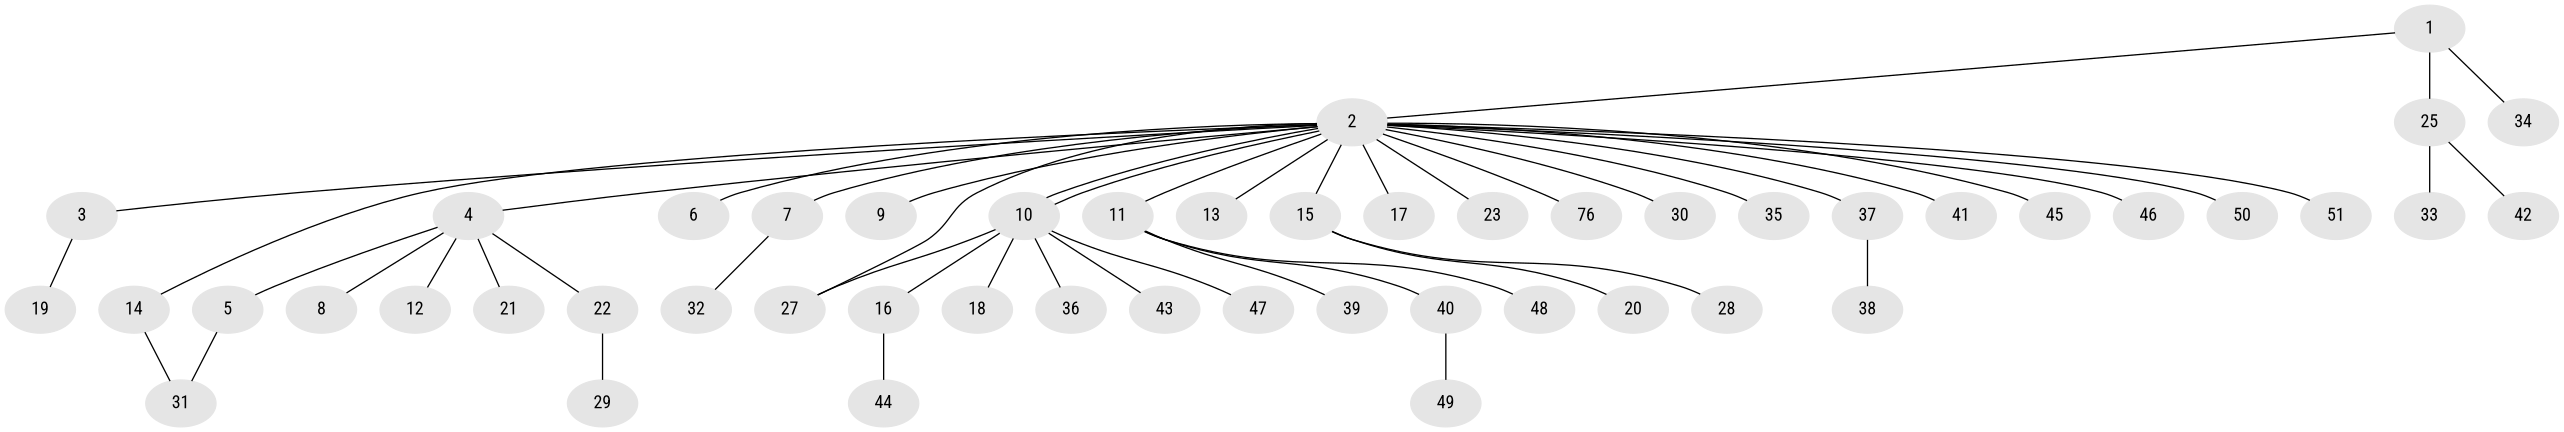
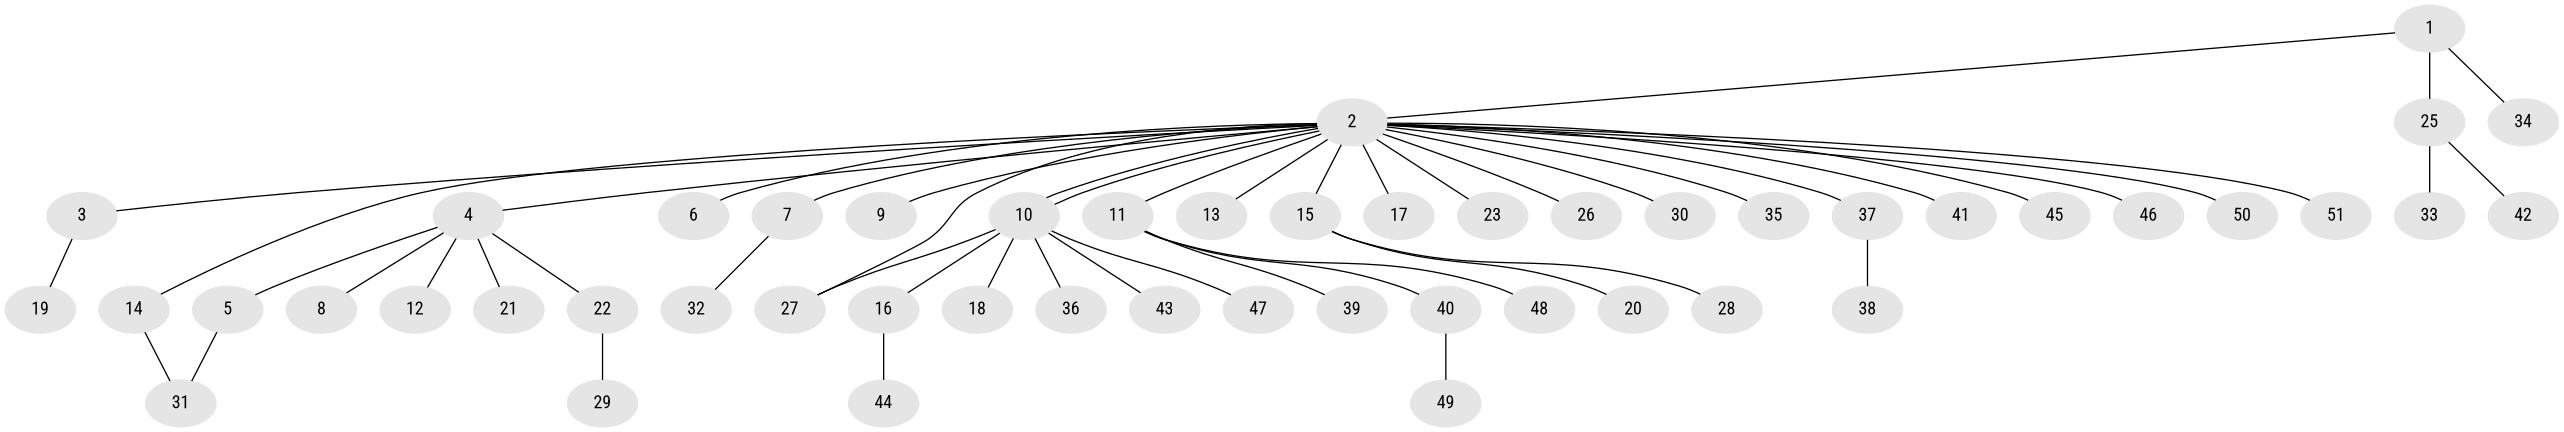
(1586, 216) -> (1586, 216)
